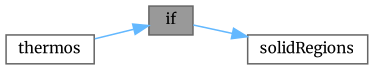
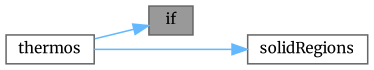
(213, 29) -> (163, 49)
